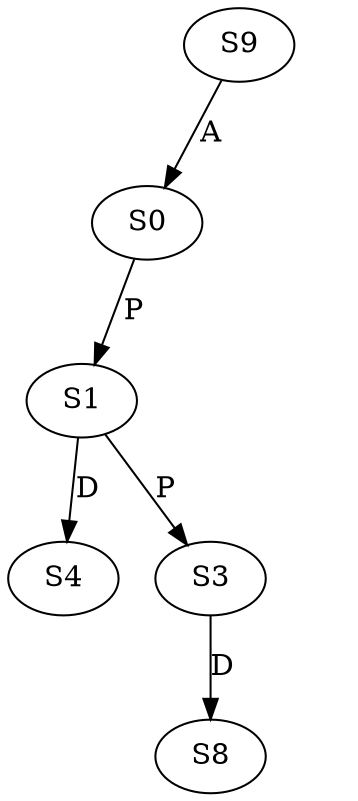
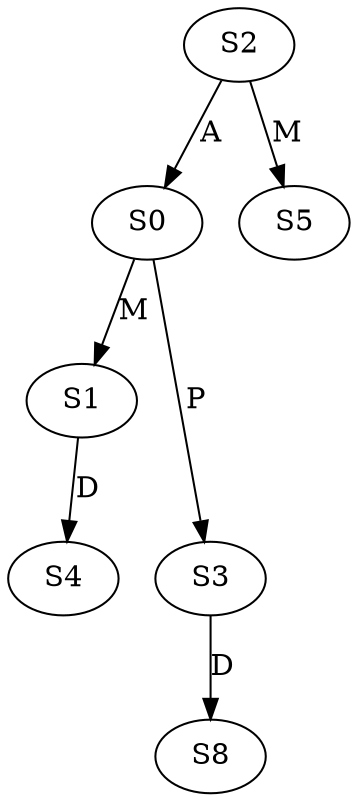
(239, 45) -> (239, 45)
none -> (294, 223)
(134, 312) -> (134, 312)
(140, 481) -> (177, 390)
